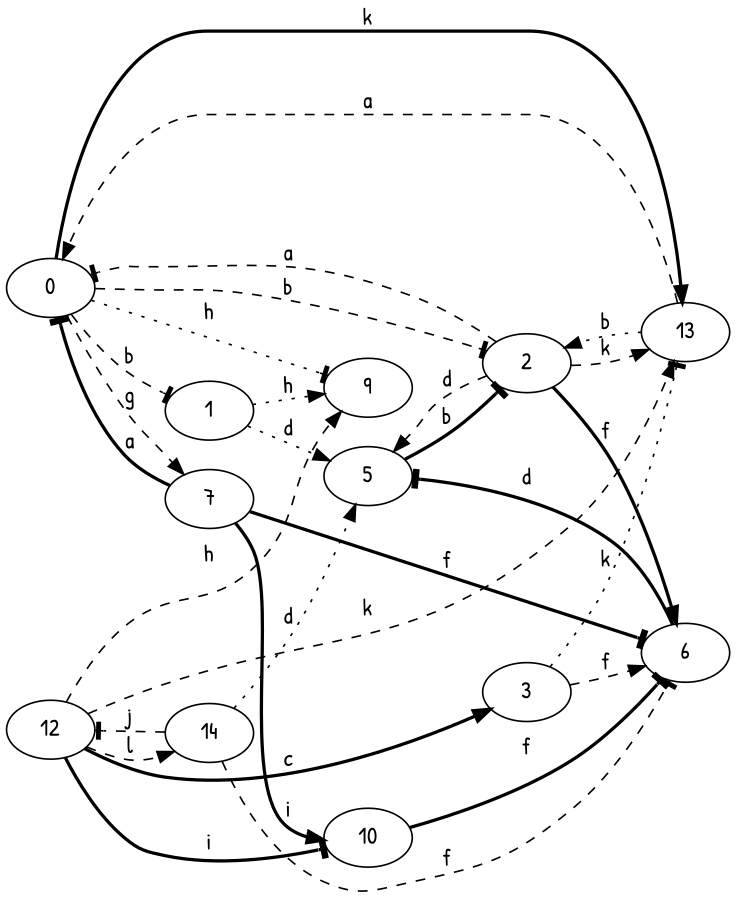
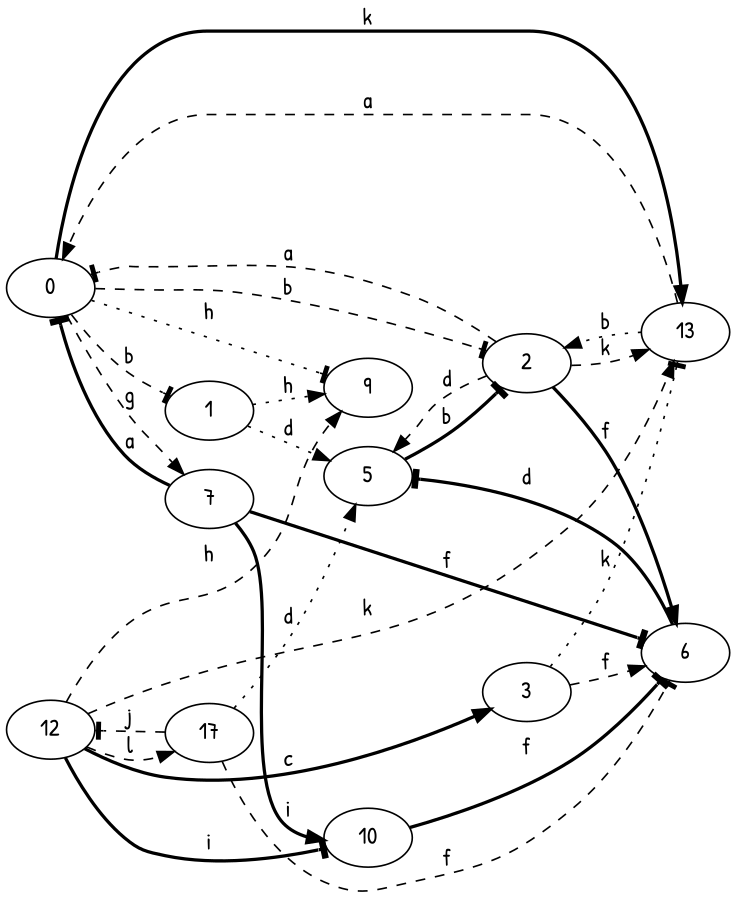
(209, 733) -> (209, 733)
